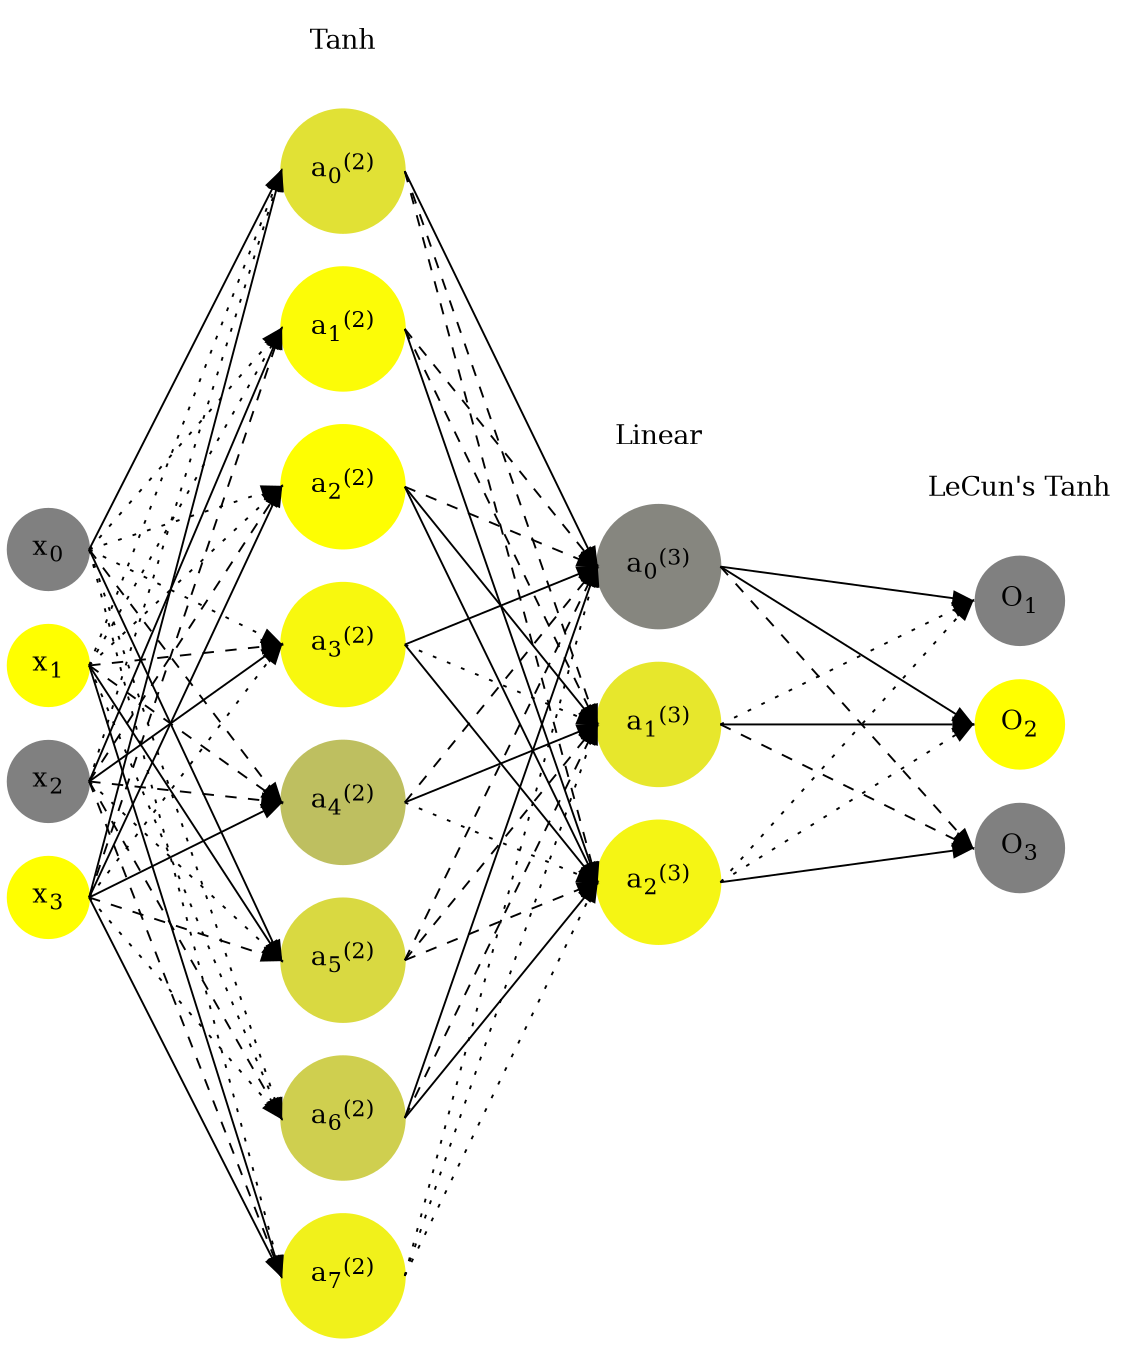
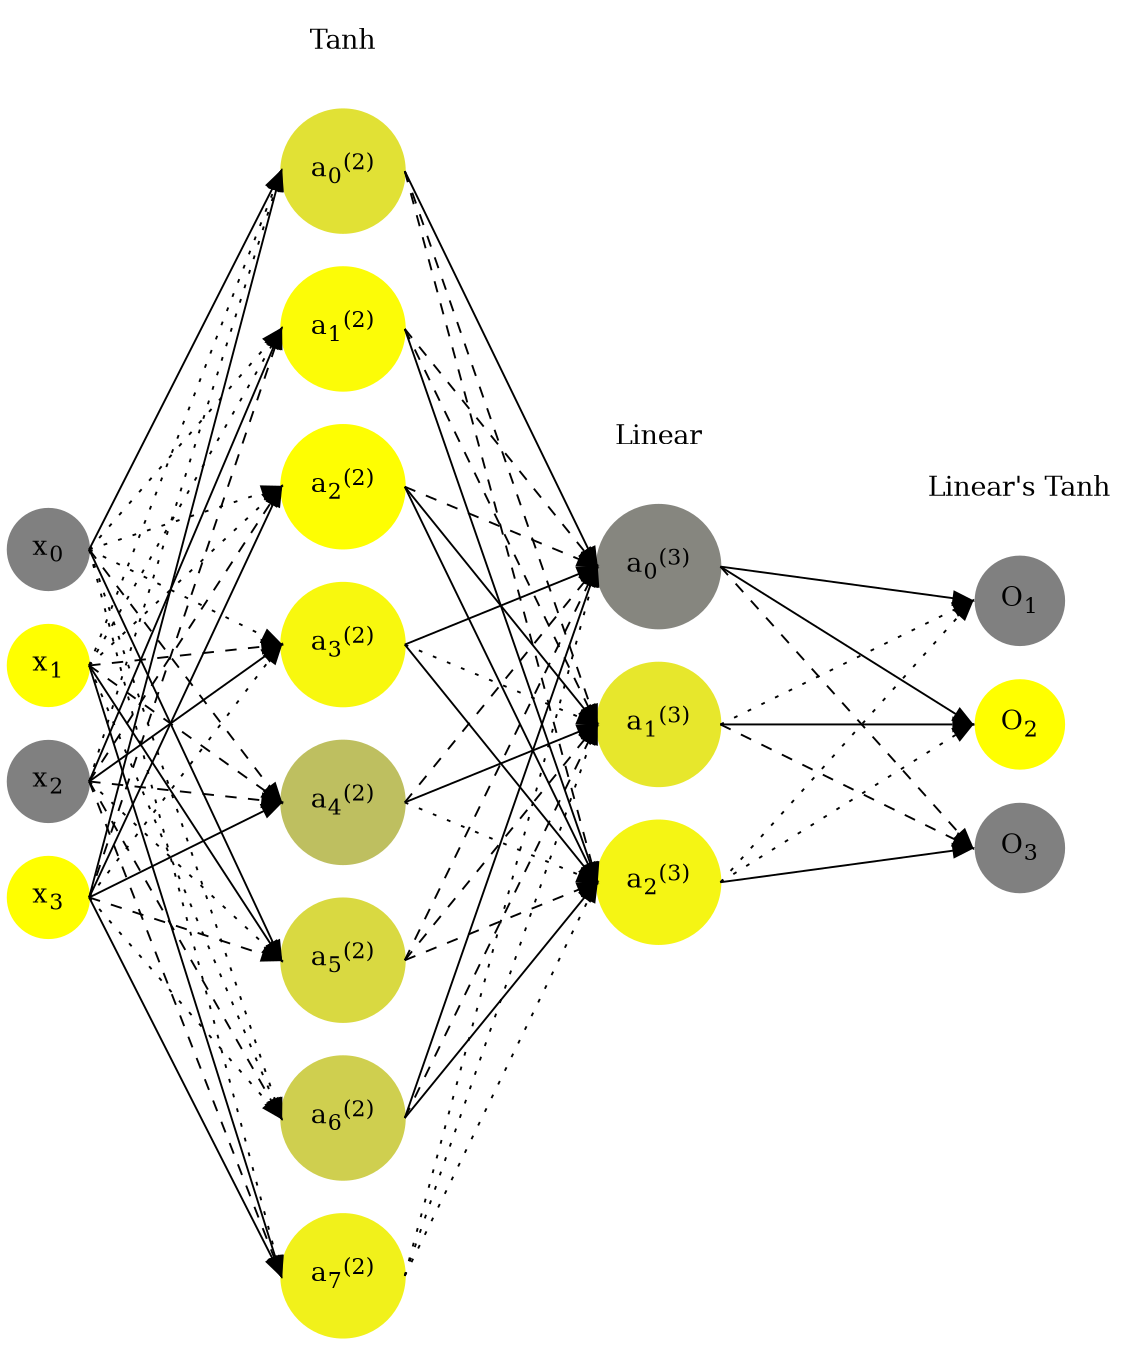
(1020, 489) -> (1020, 489)
